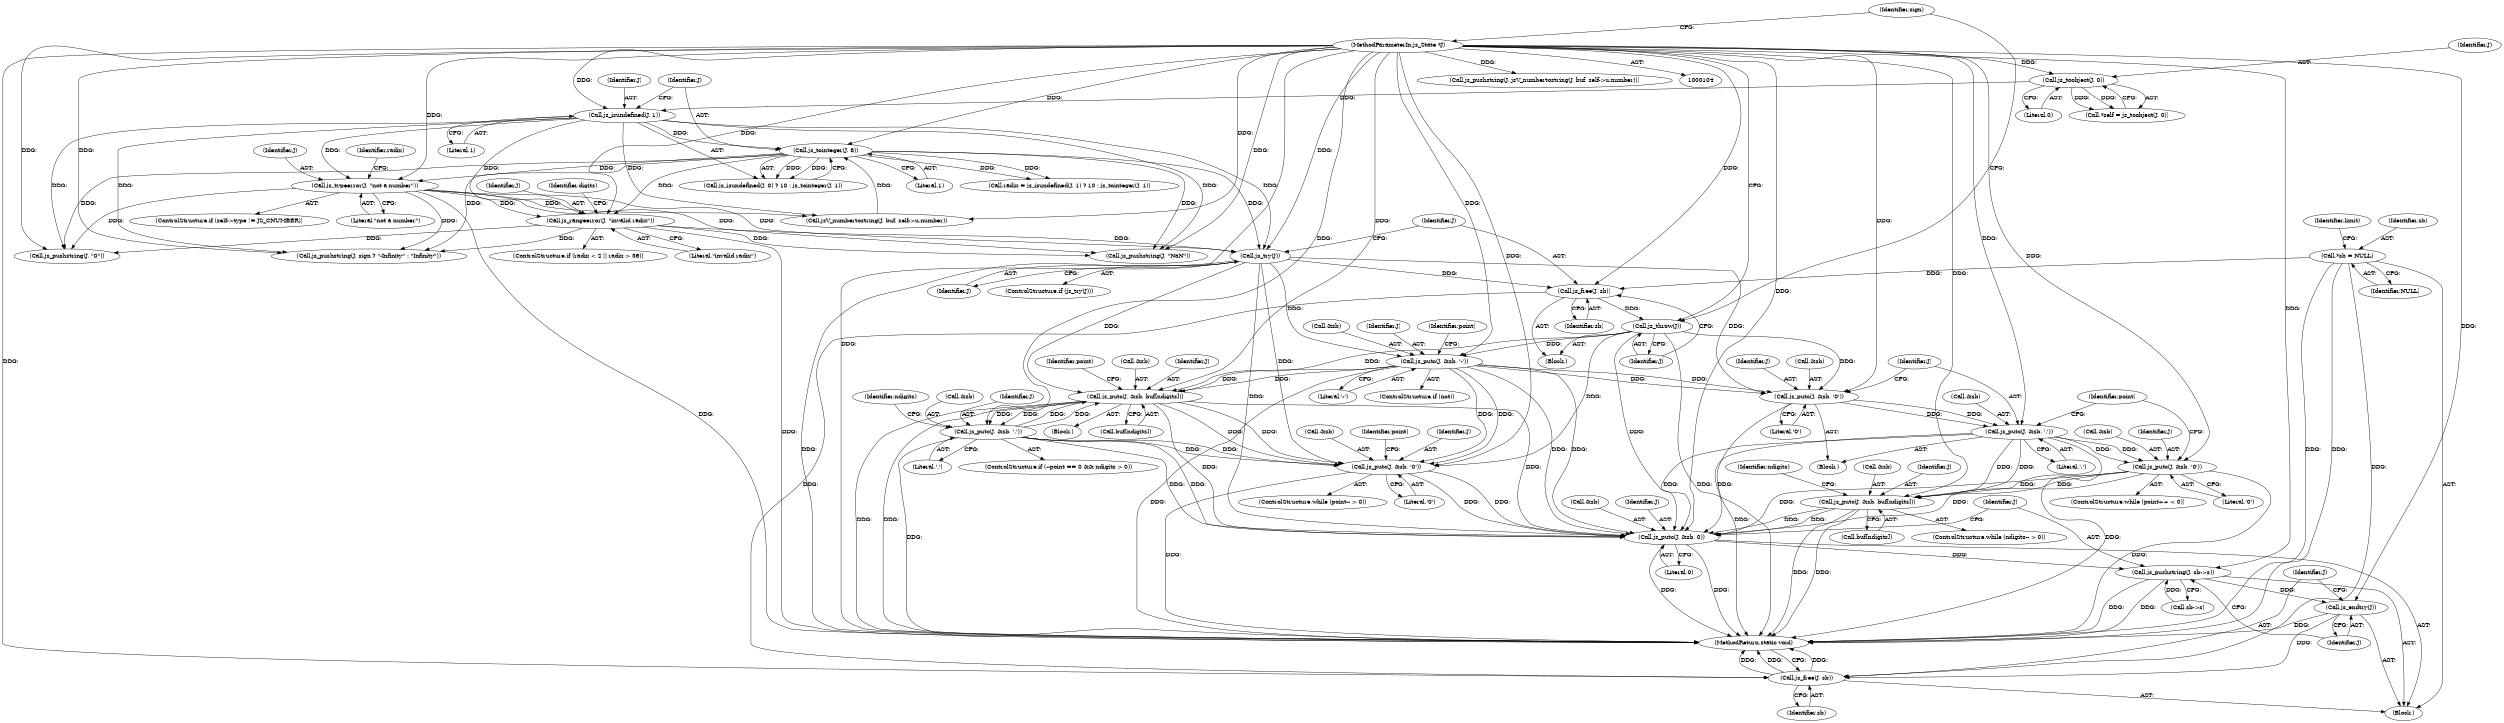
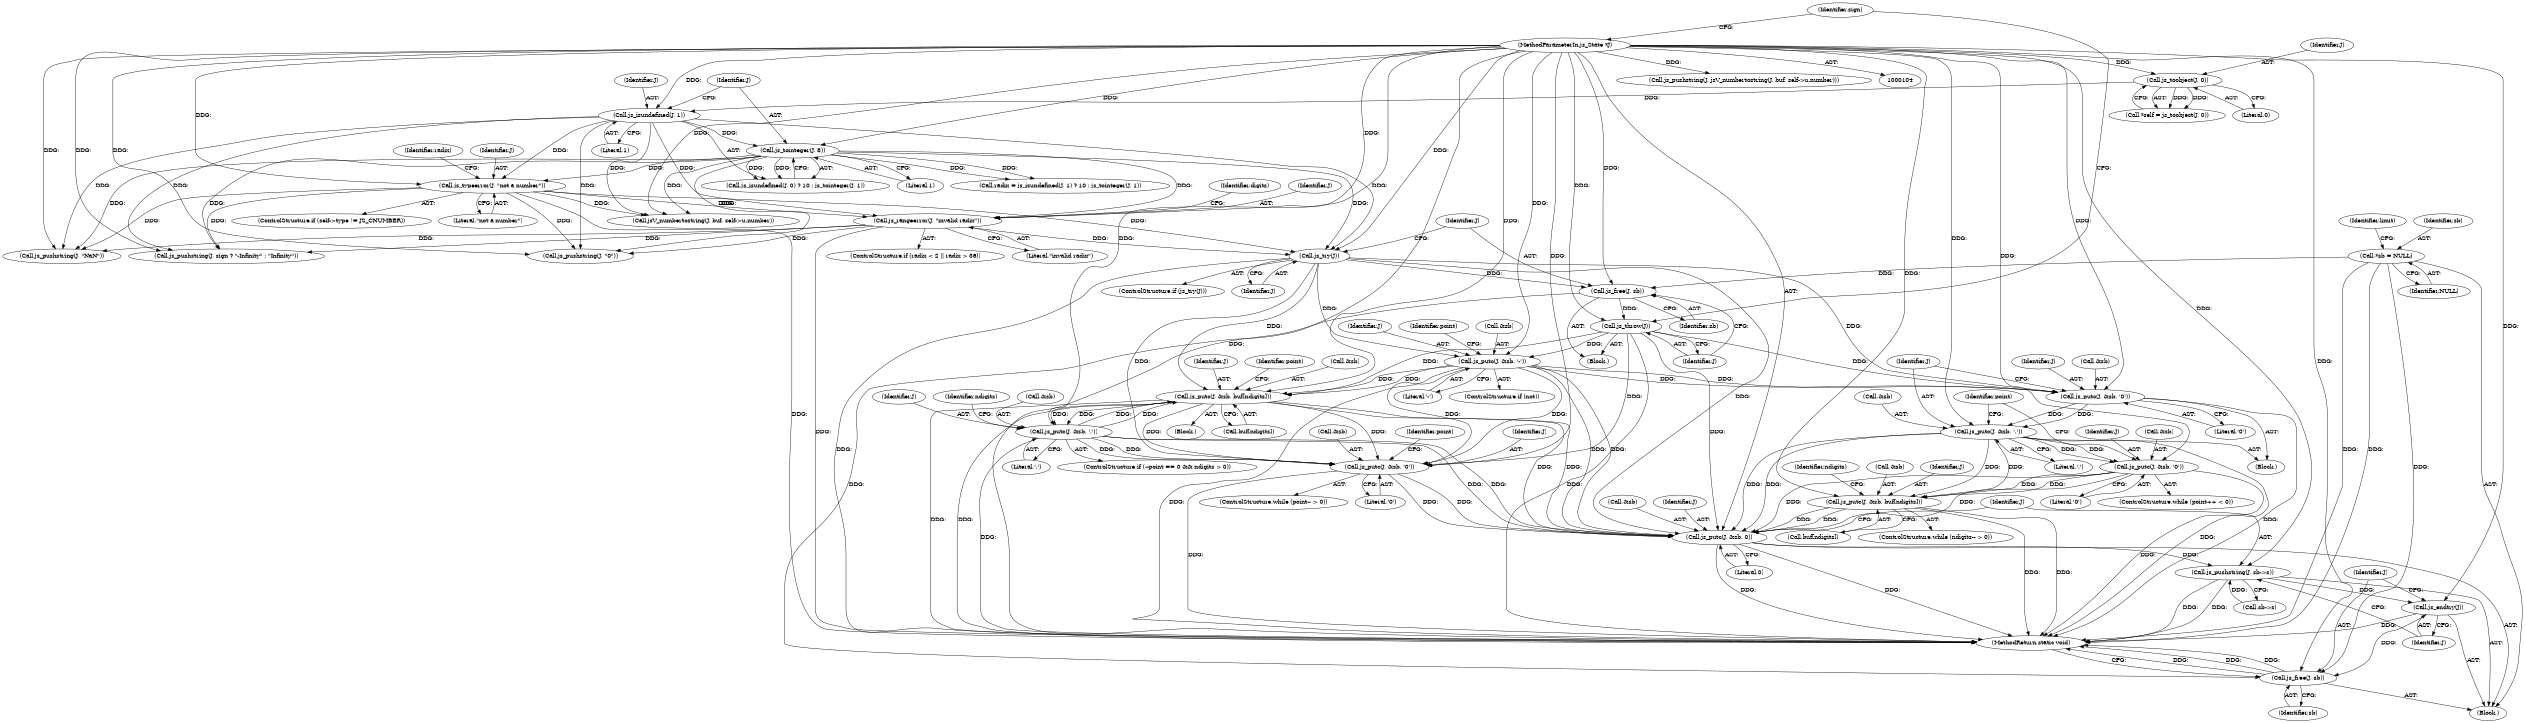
(872, 181) -> (692, 171)
(1757, 186) -> (1583, 186)
(1784, 291) -> (1792, 291)
